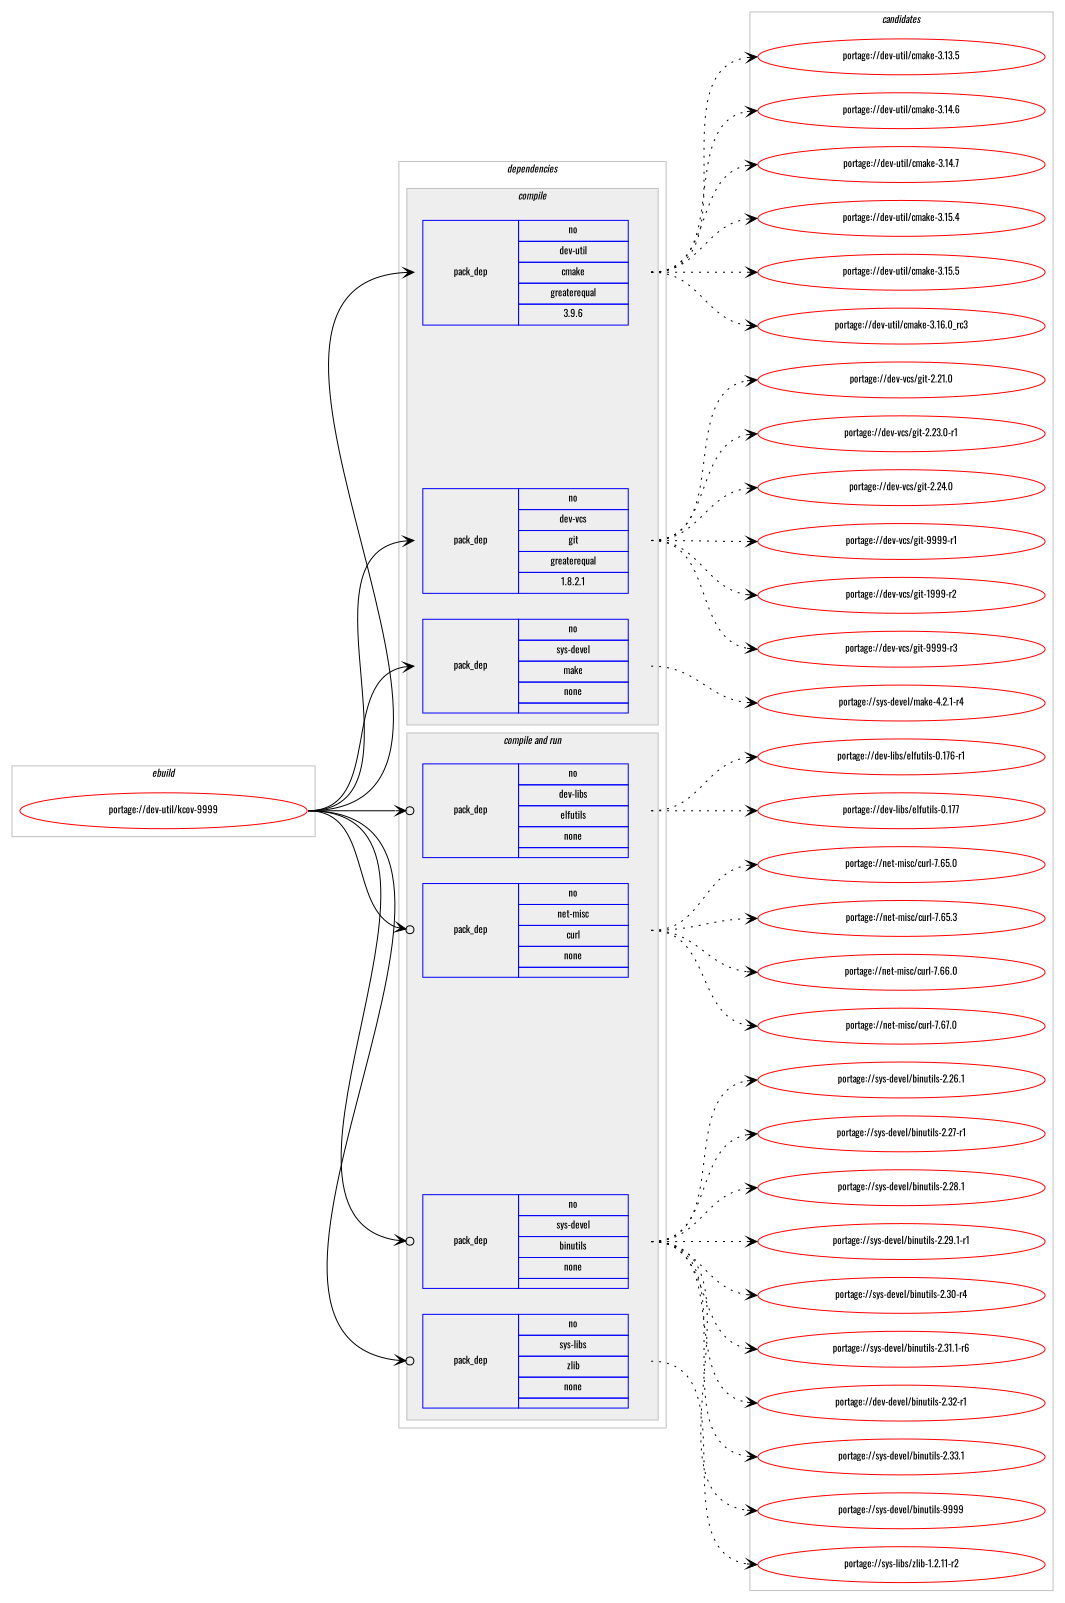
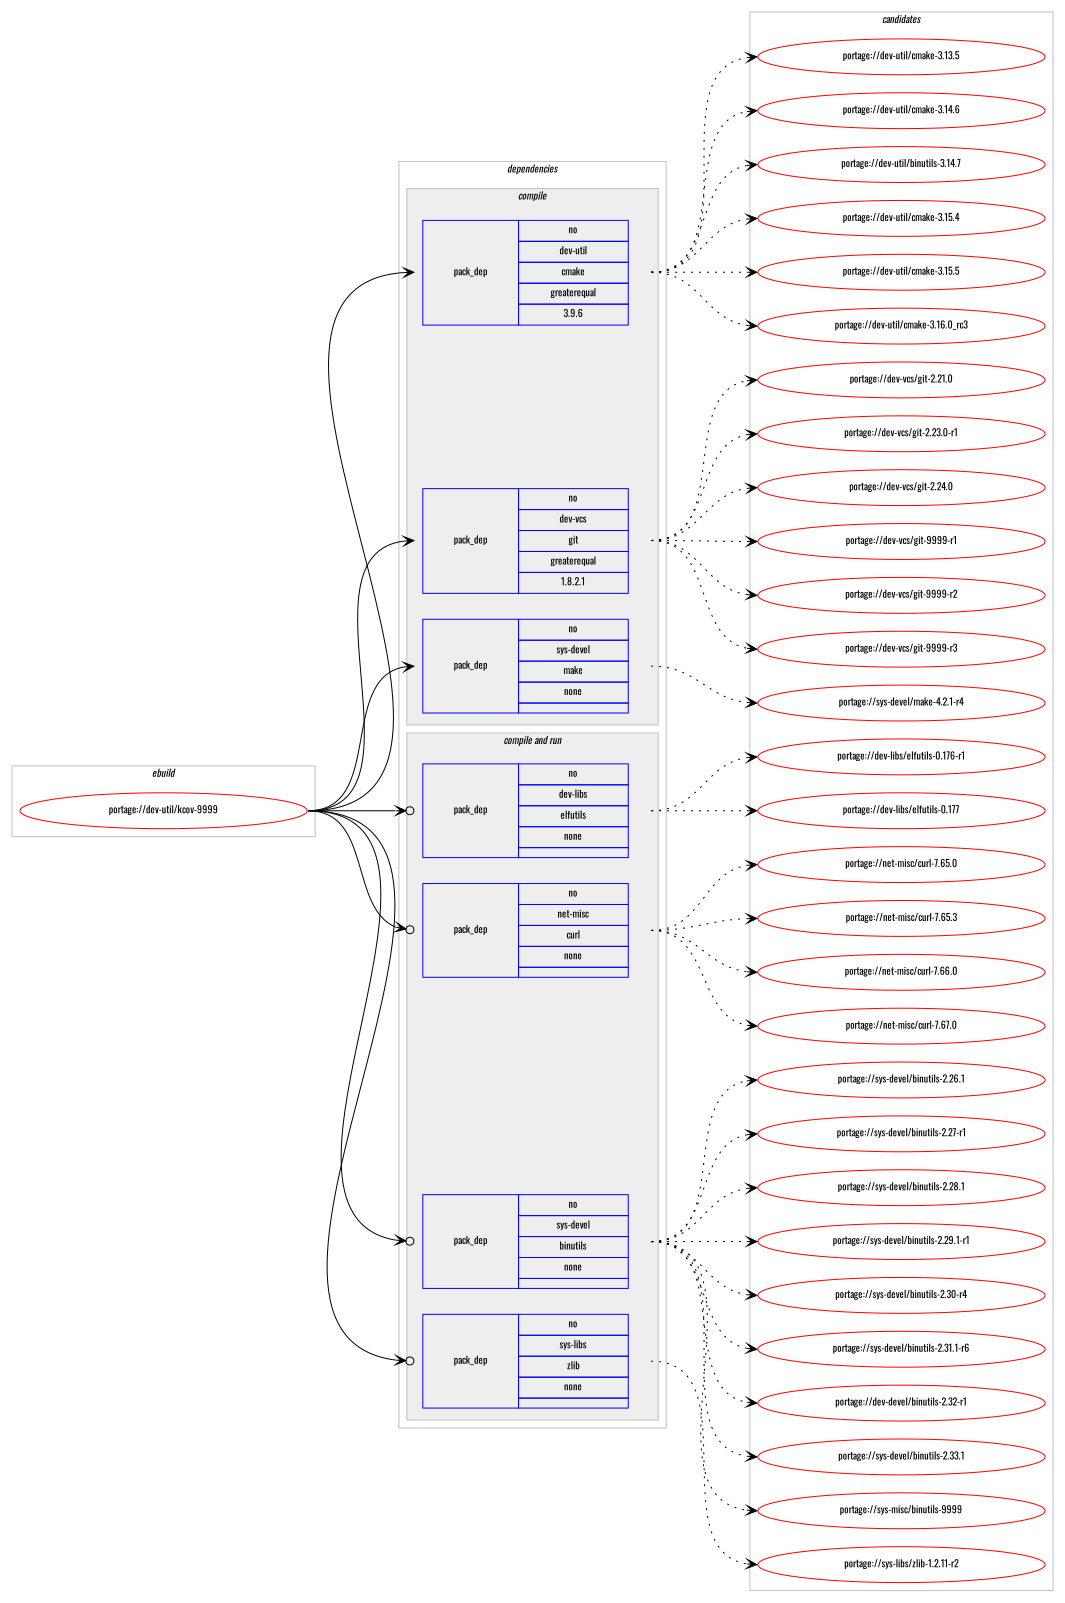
(901, 165) -> (901, 165)
(901, 595) -> (901, 595)
(901, 1511) -> (901, 1511)
